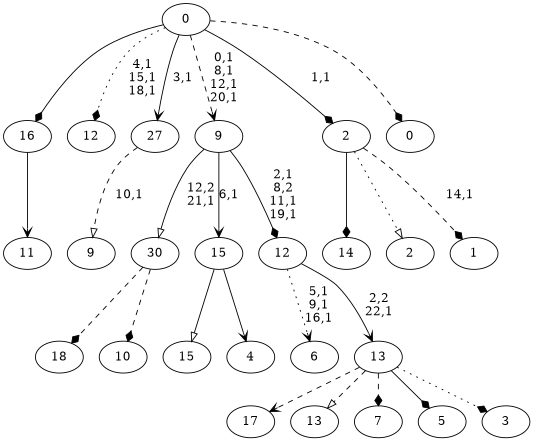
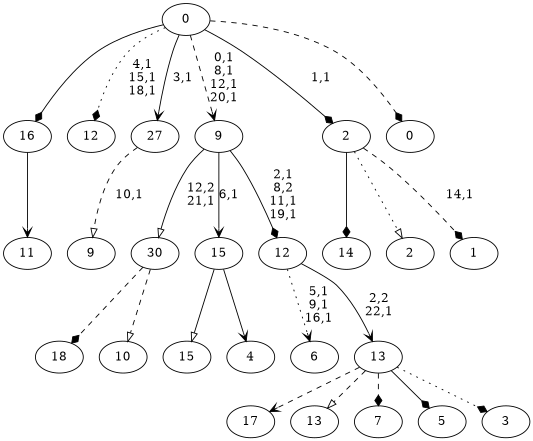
(140, 301) -> (140, 301)
